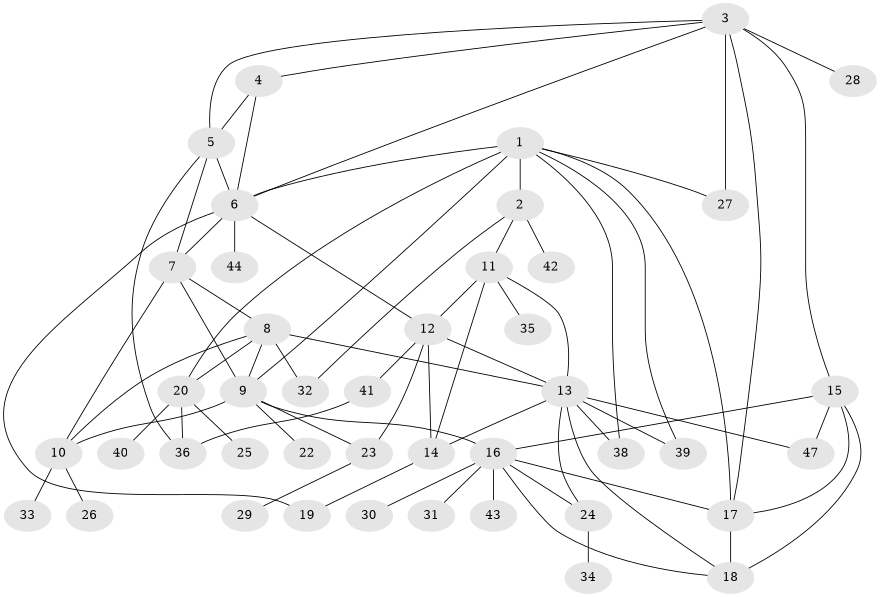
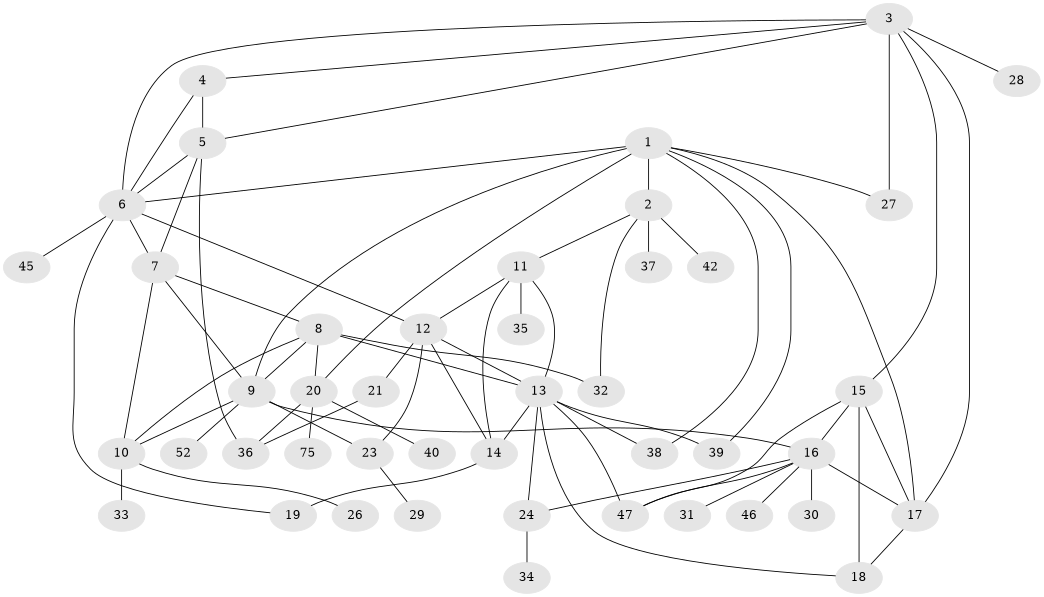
(235, 267) -> (27, 267)
none -> (649, 267)
(368, 392) -> (376, 392)
(245, 454) -> (308, 454)
(307, 454) -> (184, 454)
(493, 516) -> (750, 516)
(596, 551) -> (741, 479)
